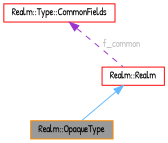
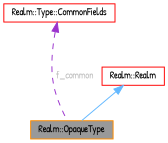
(100, 48) -> (53, 78)
